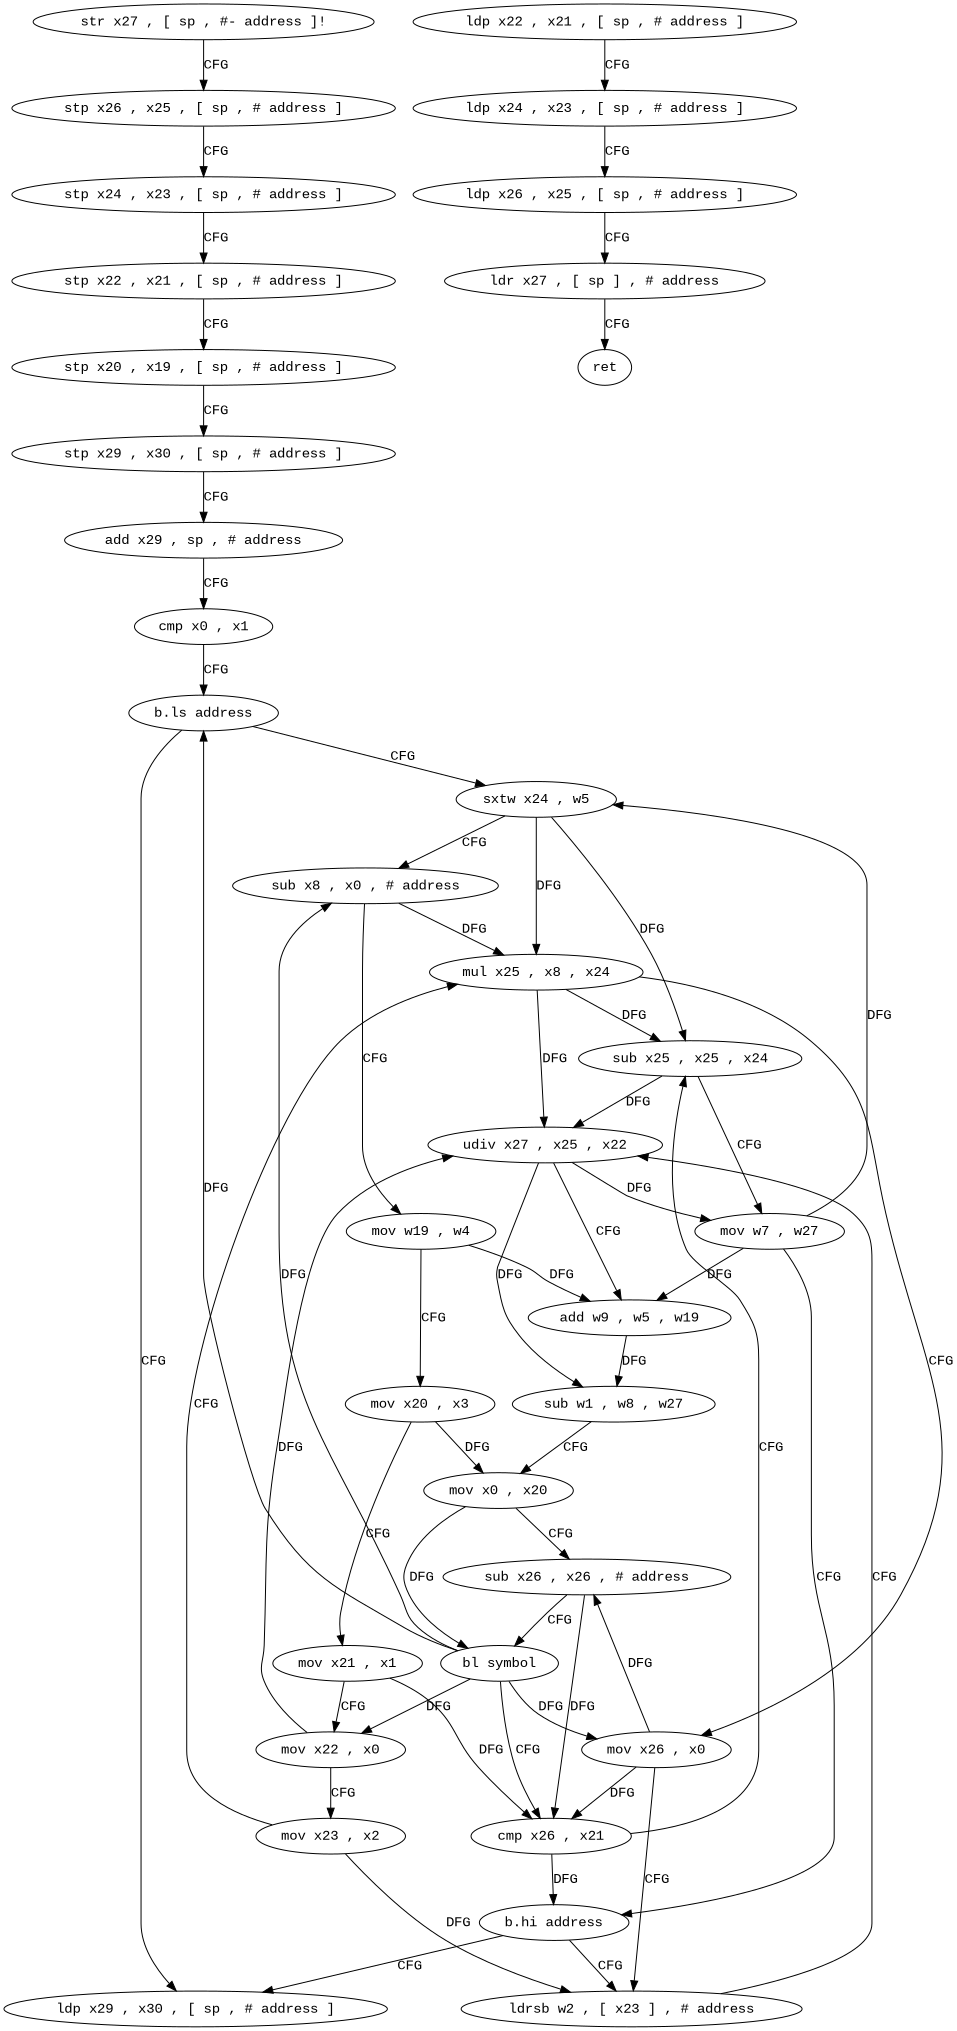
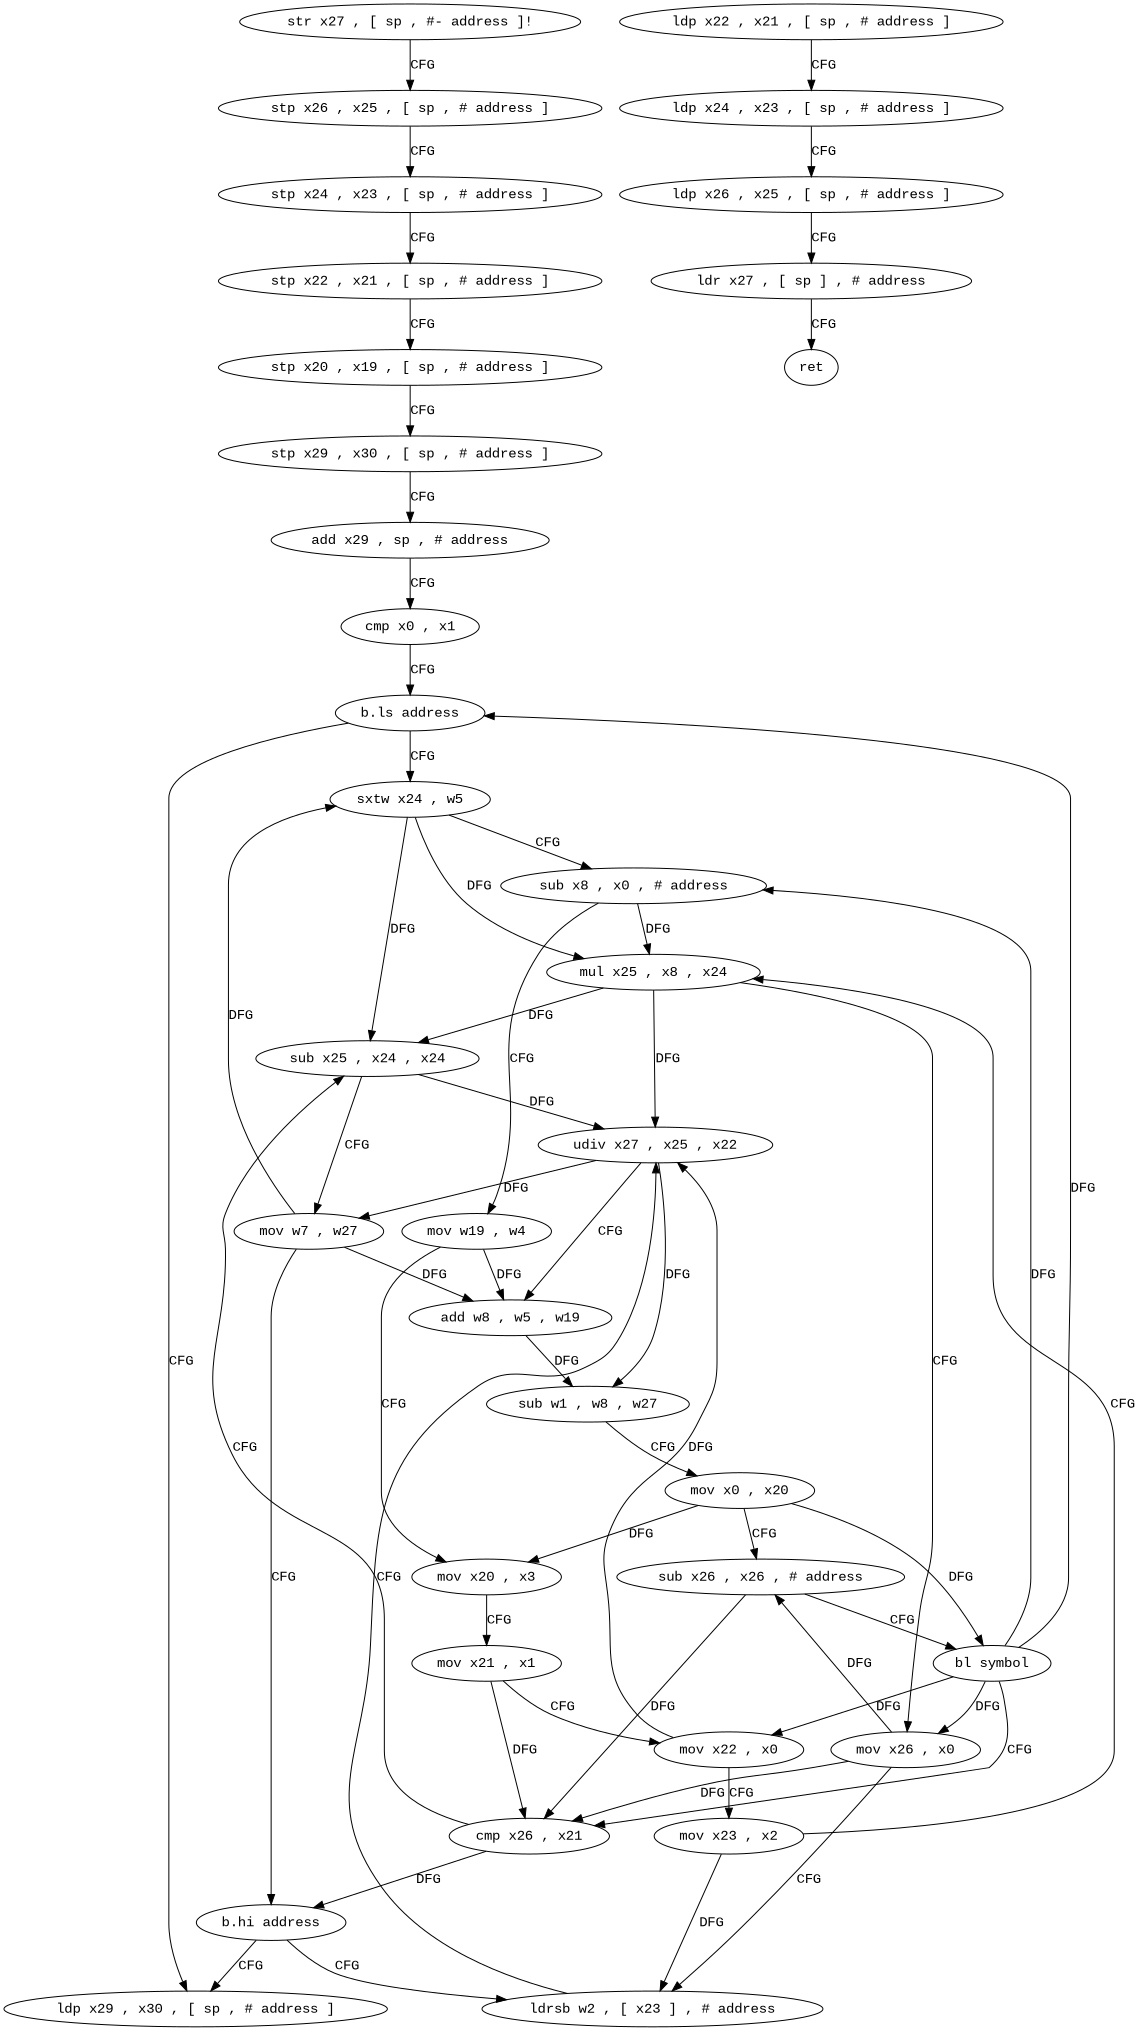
(690, 1059) -> (367, 1059)
(630, 1318) -> (510, 1318)
(456, 1444) -> (618, 1532)
